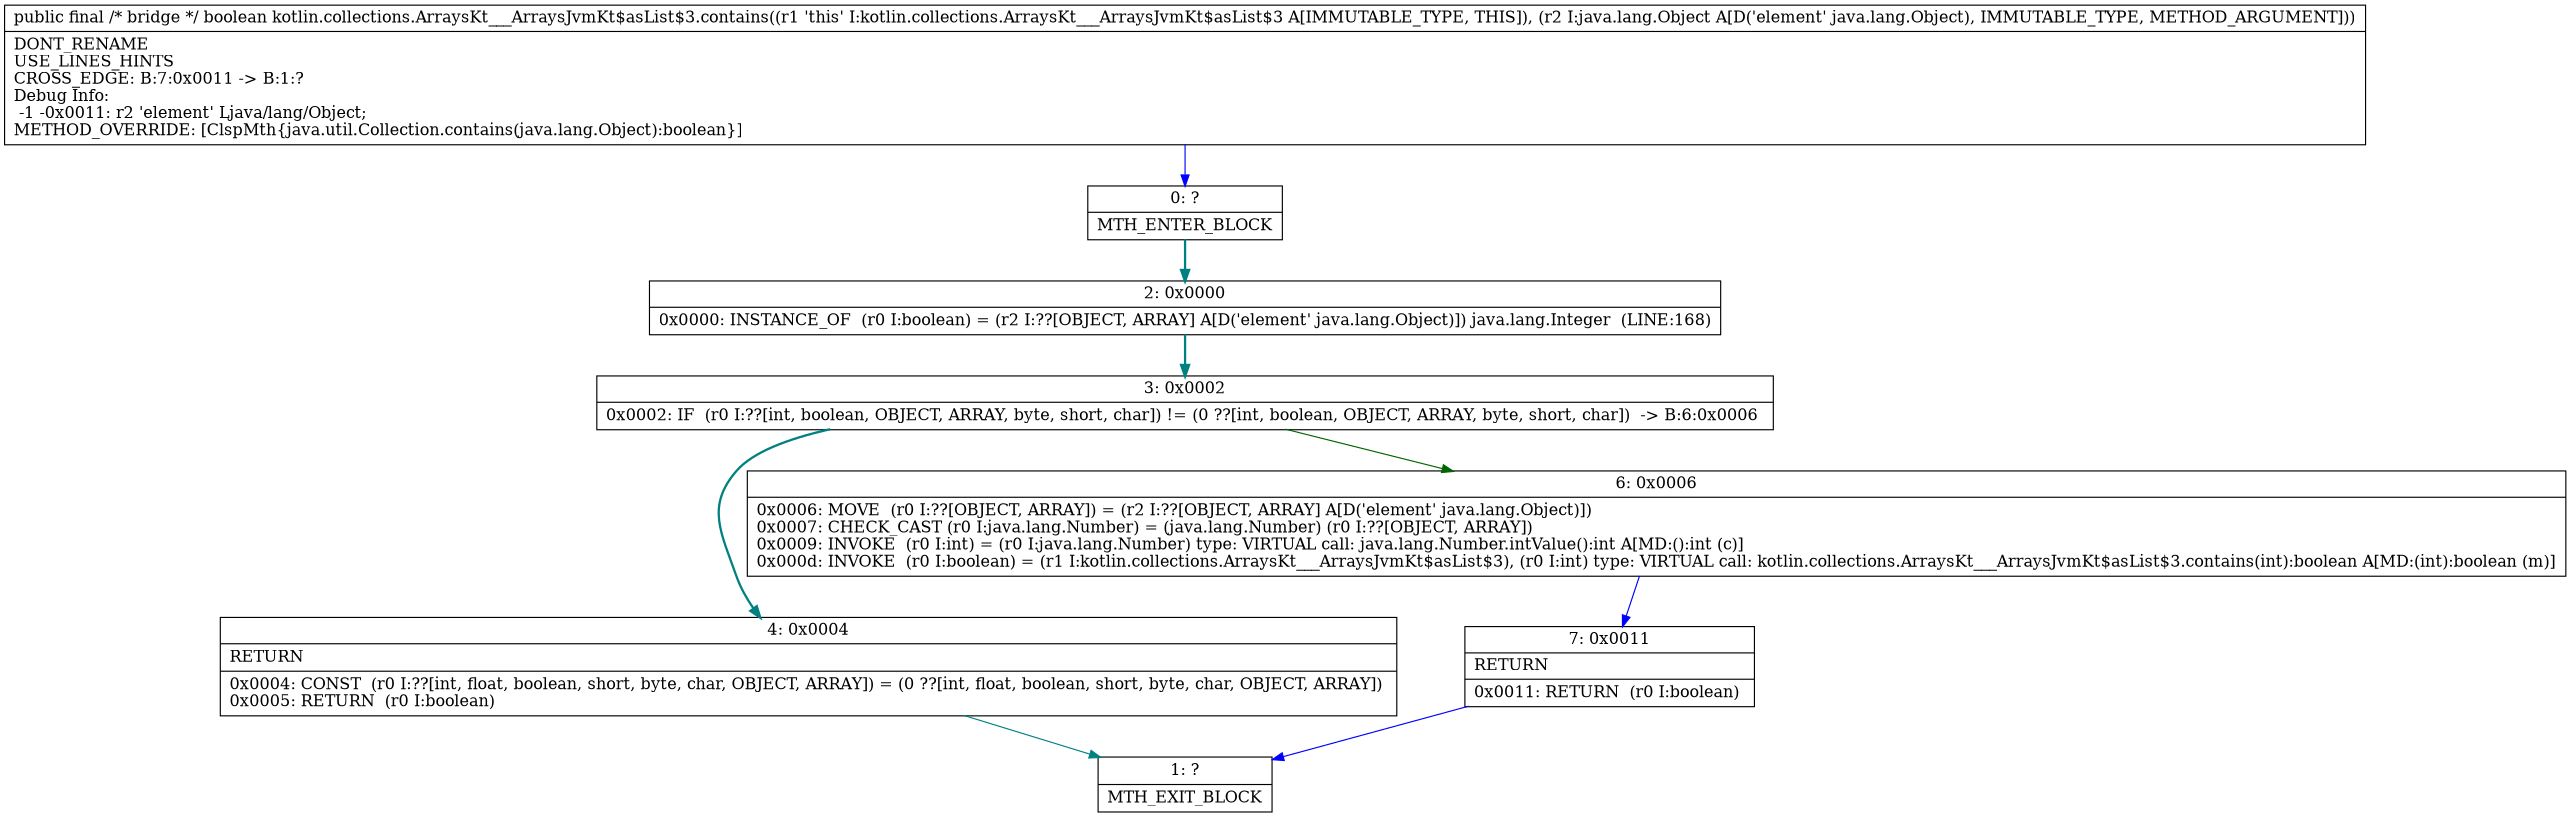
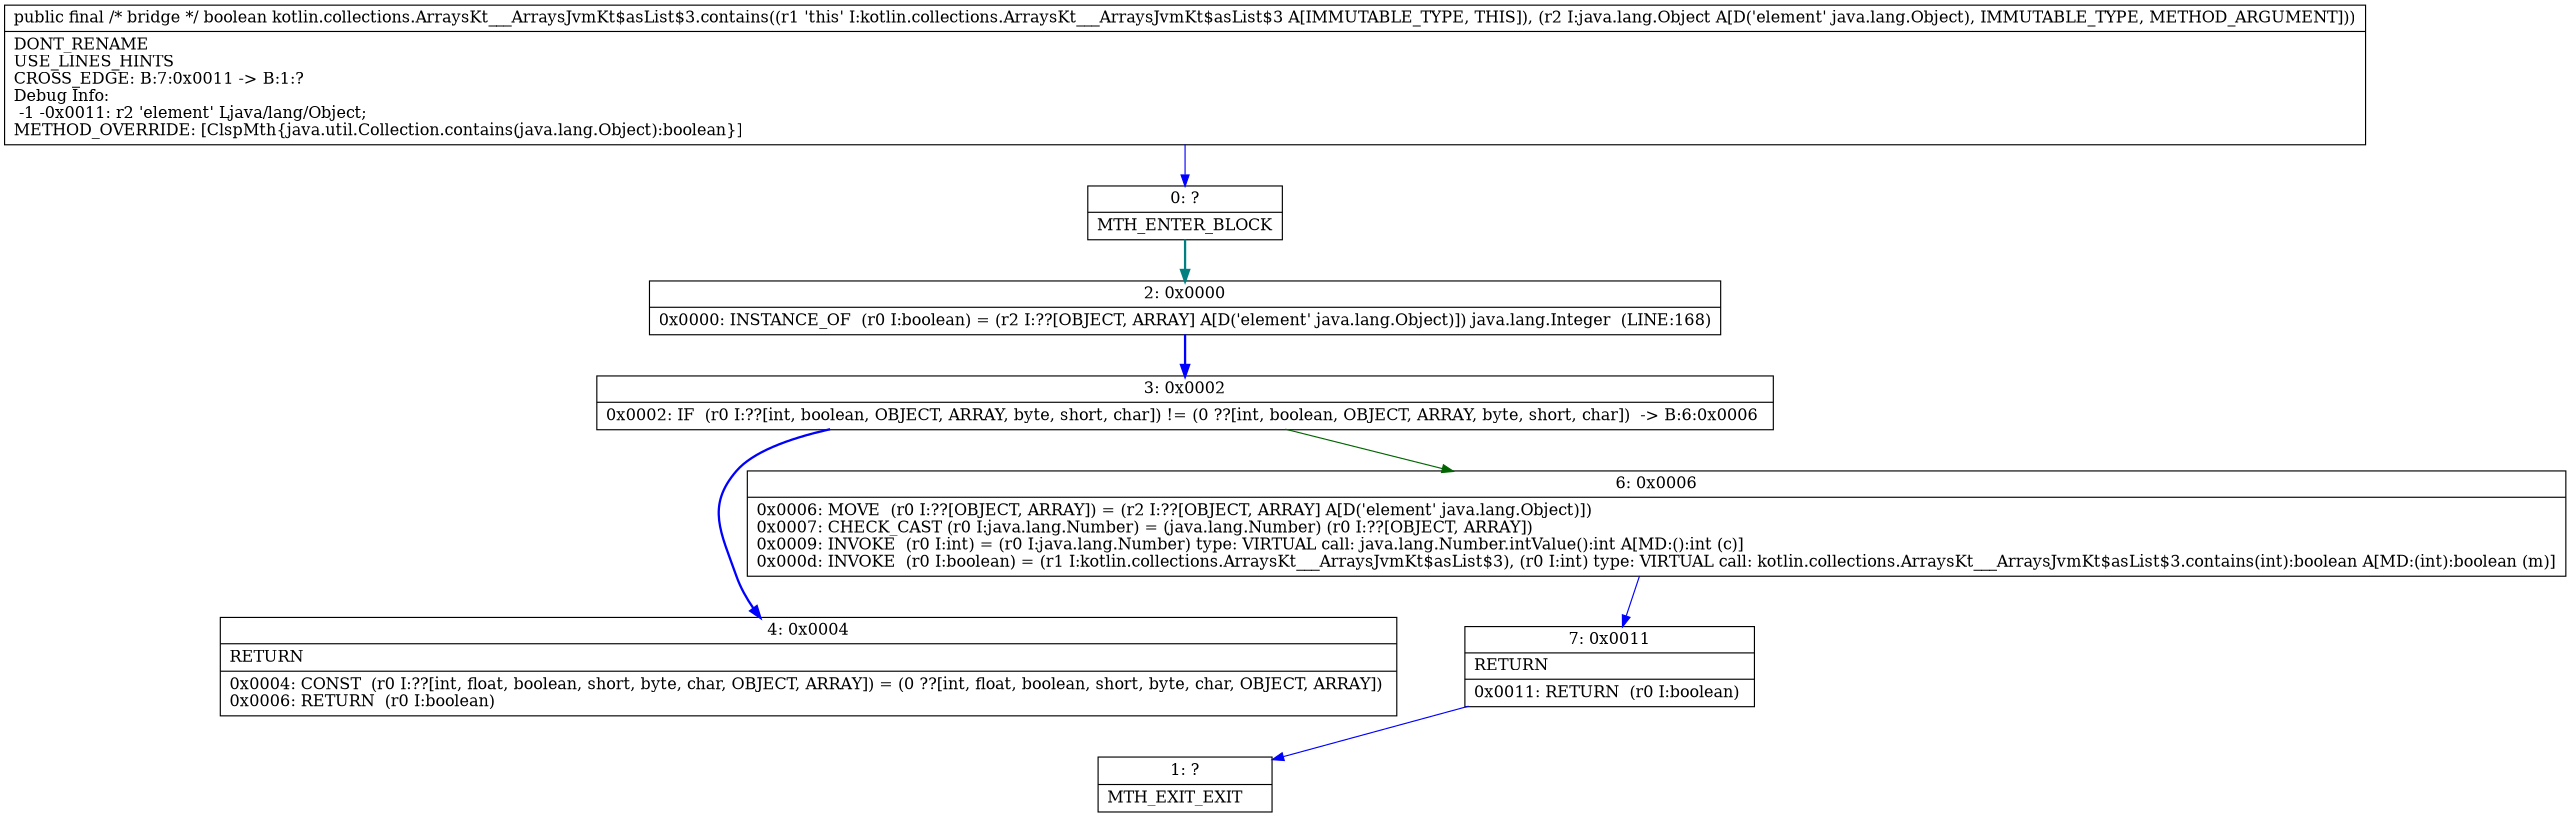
(1185, 350) -> (1185, 350)
(724, 490) -> (724, 490)
(365, 702) -> (365, 702)
(1027, 735) -> none
(1185, 798) -> (1175, 798)
